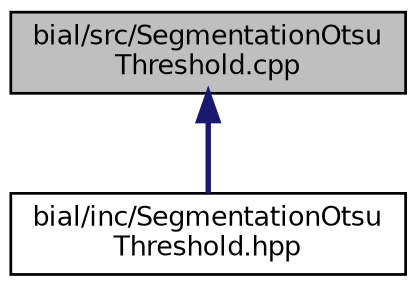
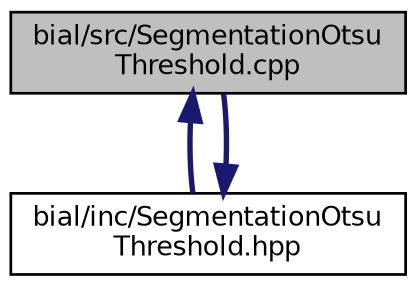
none -> (226, 130)
